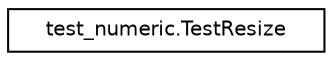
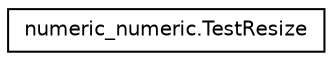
(166, 30) -> (166, 30)
